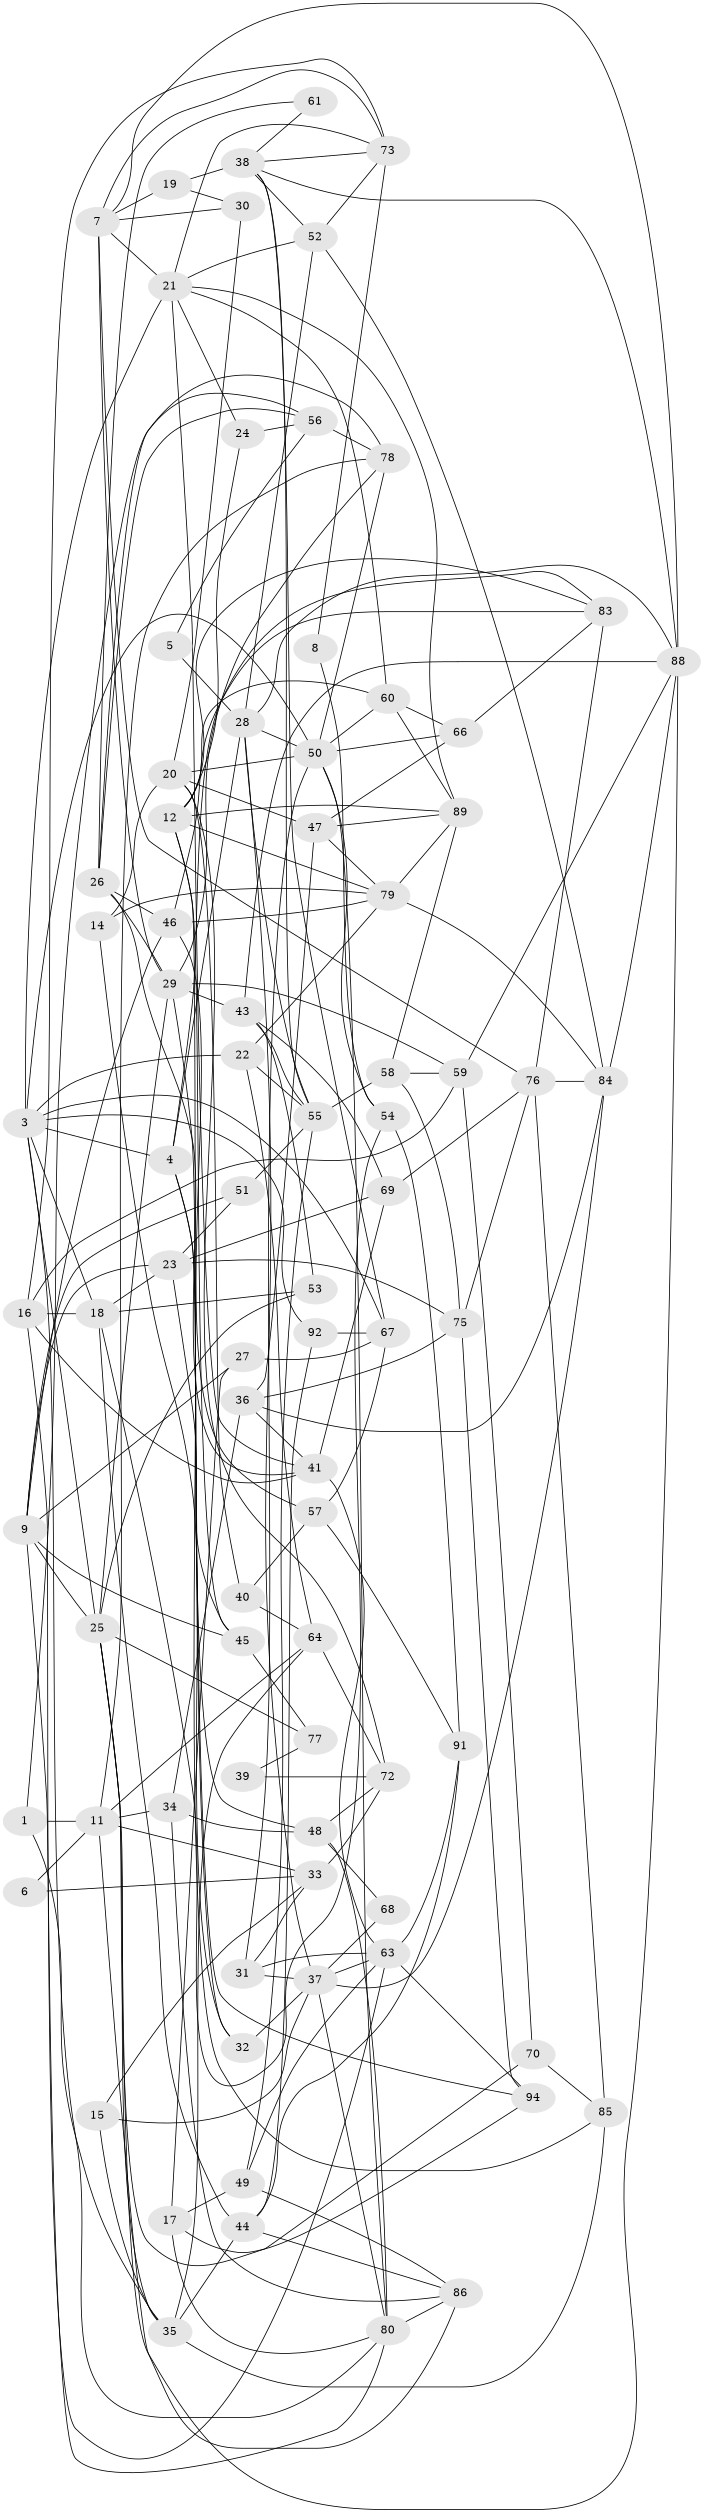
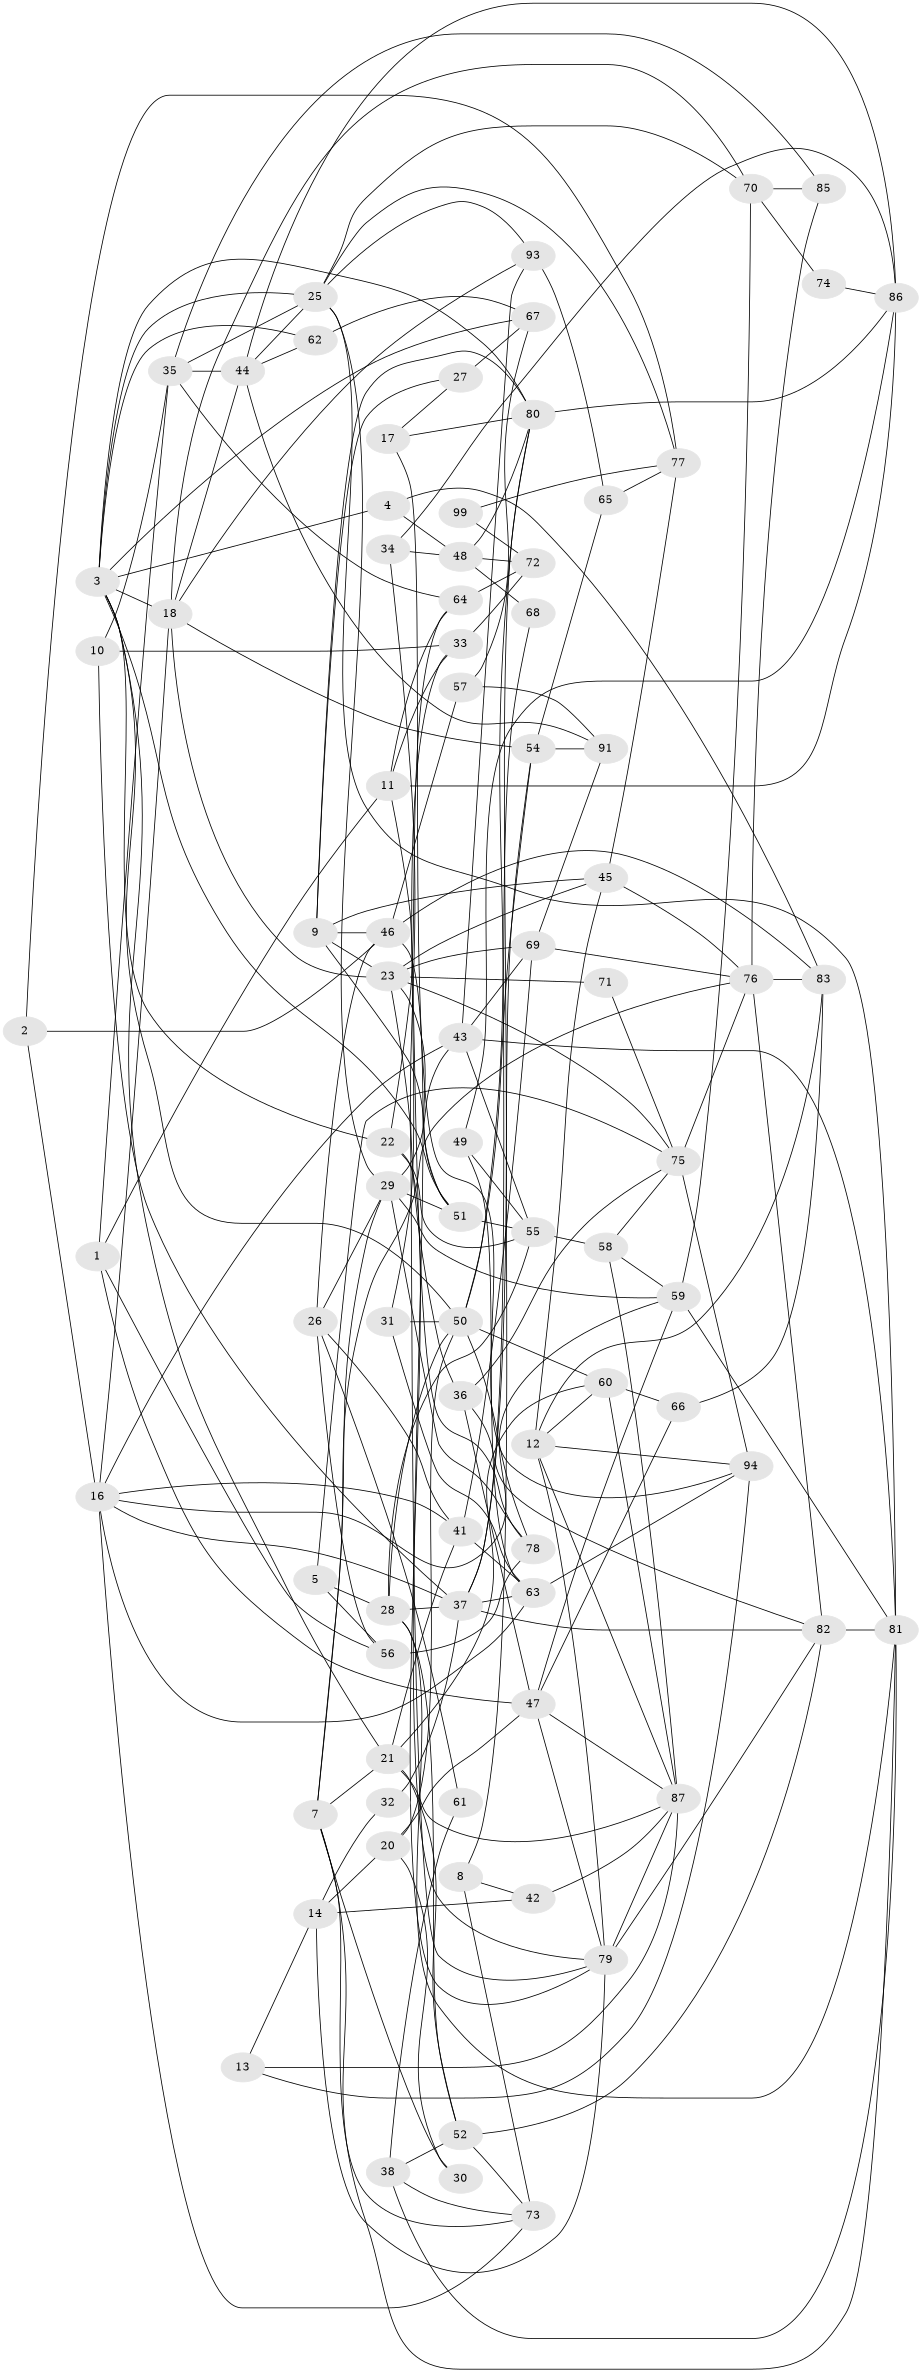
(228, 138) -> none
(170, 185) -> none
none -> (302, 189)
none -> (824, 284)
(243, 434) -> none
none -> (606, 500)
(127, 529) -> none
(286, 638) -> none
(679, 662) -> (897, 1630)
(388, 743) -> none
(461, 813) -> (679, 1799)
none -> (684, 923)
none -> (227, 931)
(310, 950) -> none
(203, 962) -> none
none -> (606, 983)
none -> (25, 1031)
(606, 1081) -> (824, 1630)
none -> (356, 1186)
none -> (247, 1242)
(316, 1289) -> (533, 256)
(316, 1333) -> (316, 341)
(207, 1373) -> none
none -> (412, 1383)
(277, 1433) -> none
none -> (597, 1508)
(196, 1519) -> (427, 1203)
none -> (223, 1572)
(60, 1580) -> (277, 336)
(243, 1598) -> none
(243, 1777) -> (461, 513)
(134, 1814) -> none
(440, 1855) -> (571, 843)
(25, 1892) -> none
none -> (533, 1899)
(279, 1977) -> (279, 1546)
(205, 1997) -> none
none -> (243, 2067)
(98, 2116) -> (98, 651)
(211, 2200) -> none
